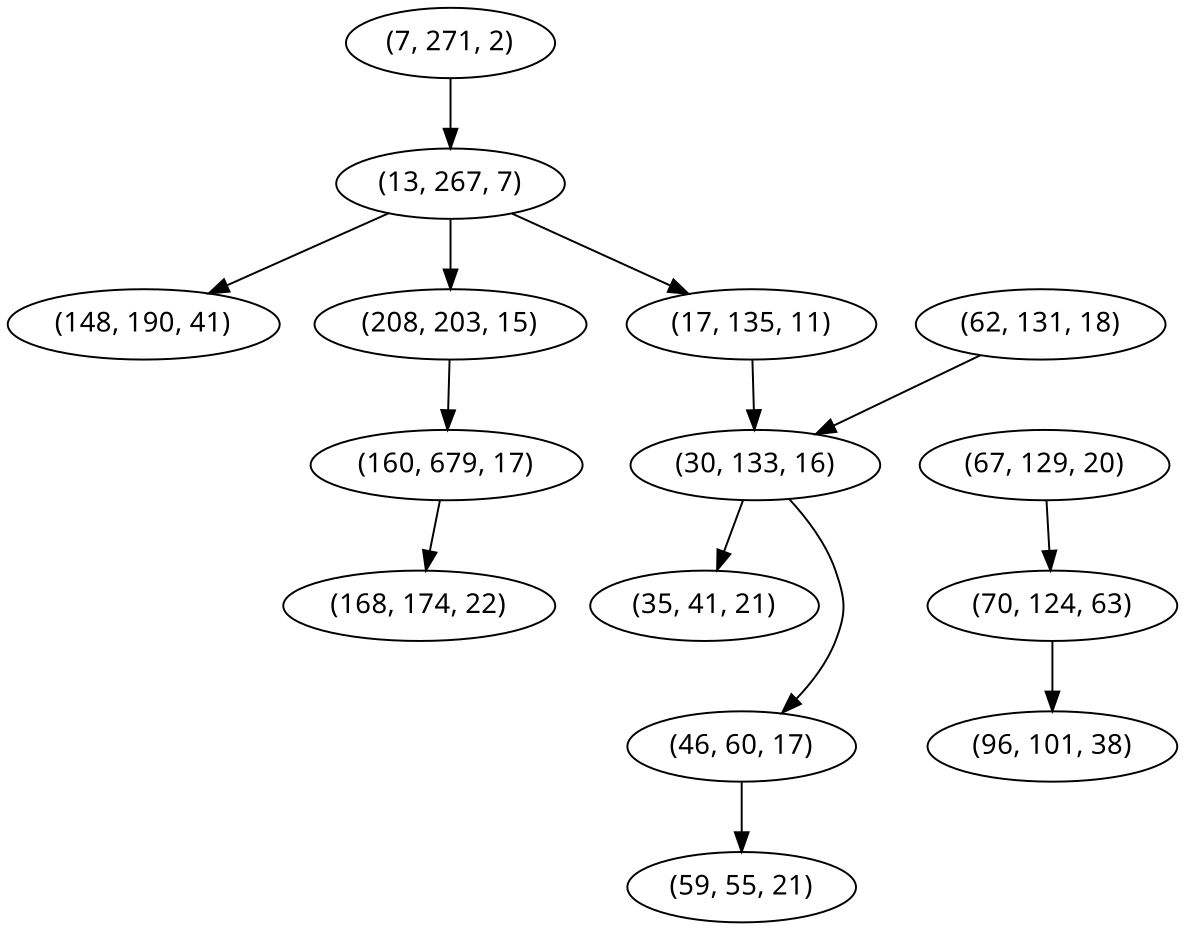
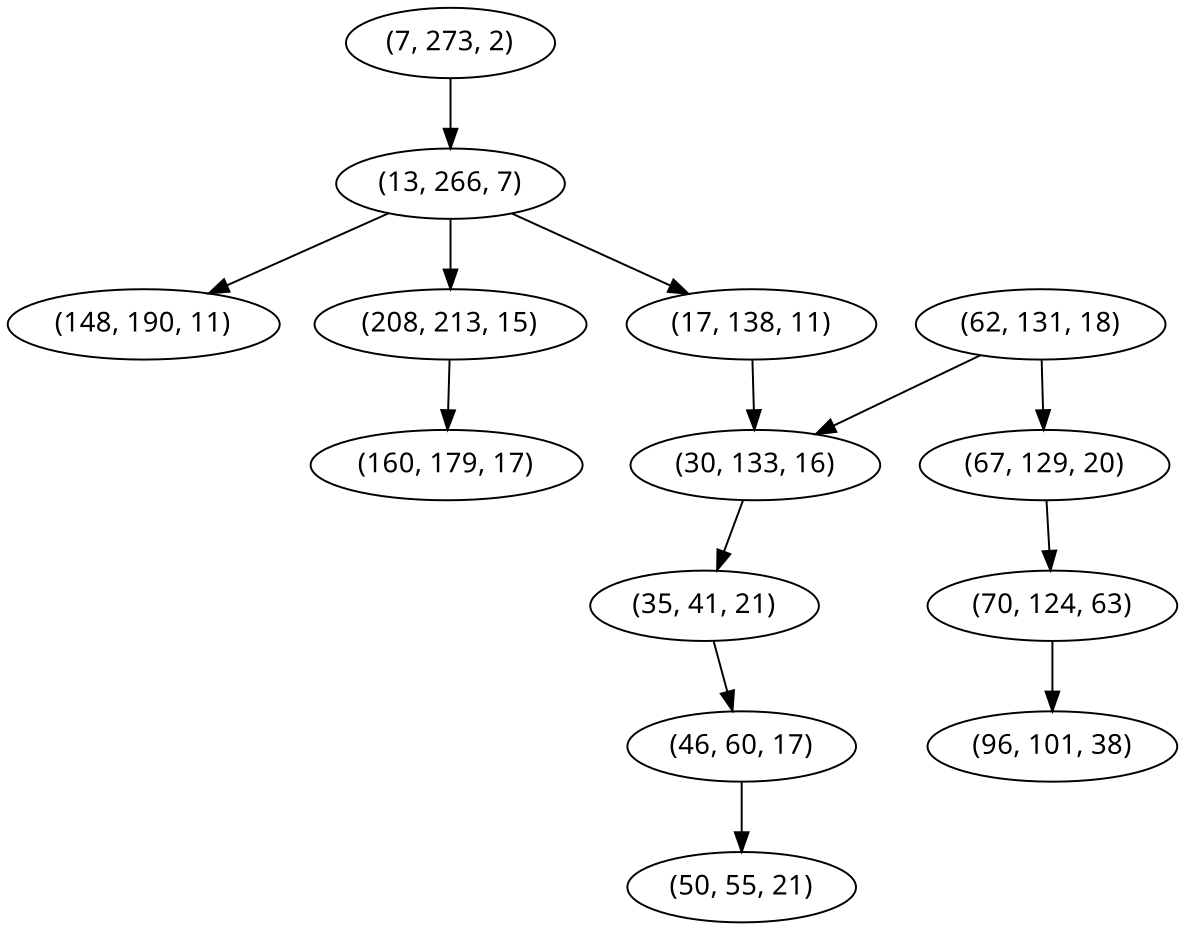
(451, 43) -> (451, 43)
(451, 184) -> (451, 184)
(144, 324) -> (144, 324)
(451, 324) -> (451, 324)
(751, 324) -> (751, 324)
none -> (1042, 385)
(447, 465) -> (447, 465)
(843, 598) -> (720, 666)
(419, 606) -> none
(742, 887) -> (742, 887)
